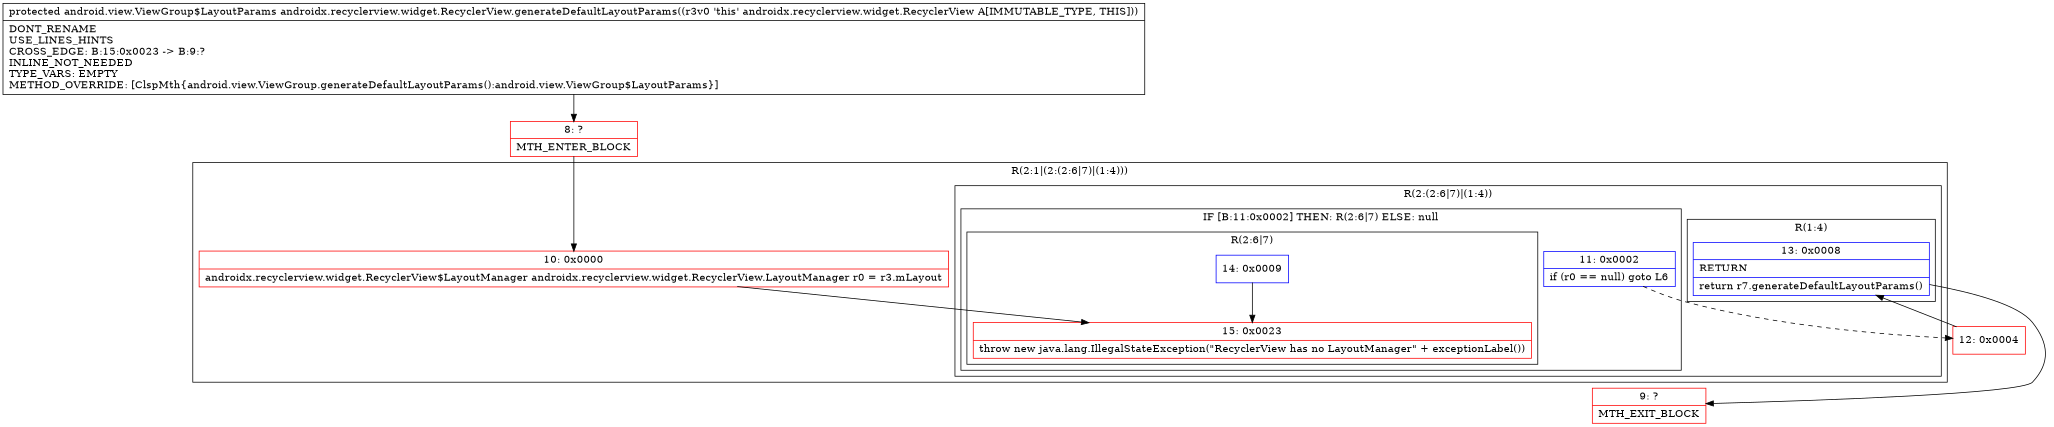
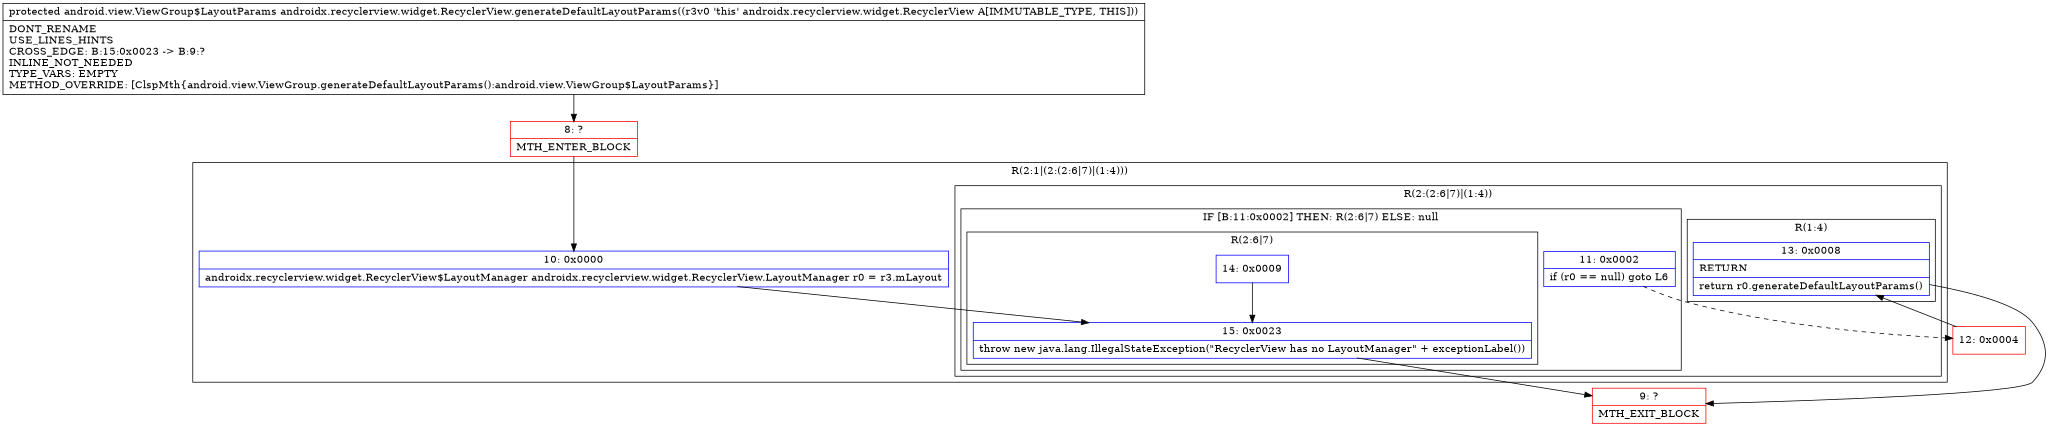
(574, 269) -> (574, 269)
(1811, 286) -> (1811, 286)
(1252, 340) -> (1252, 340)
none -> (1471, 376)
